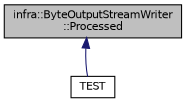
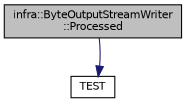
(86, 63) -> (100, 52)
